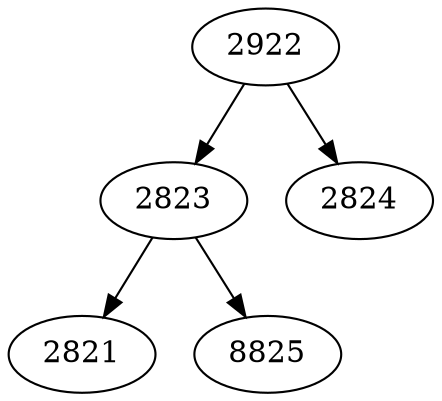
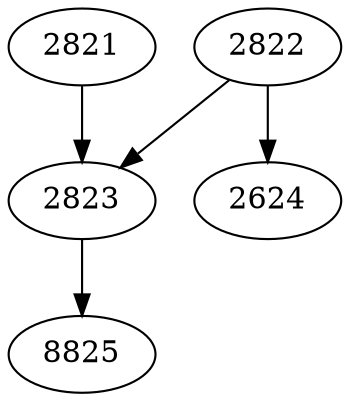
(266, 47) -> (268, 47)
(360, 201) -> (268, 201)
(134, 268) -> (82, 113)
